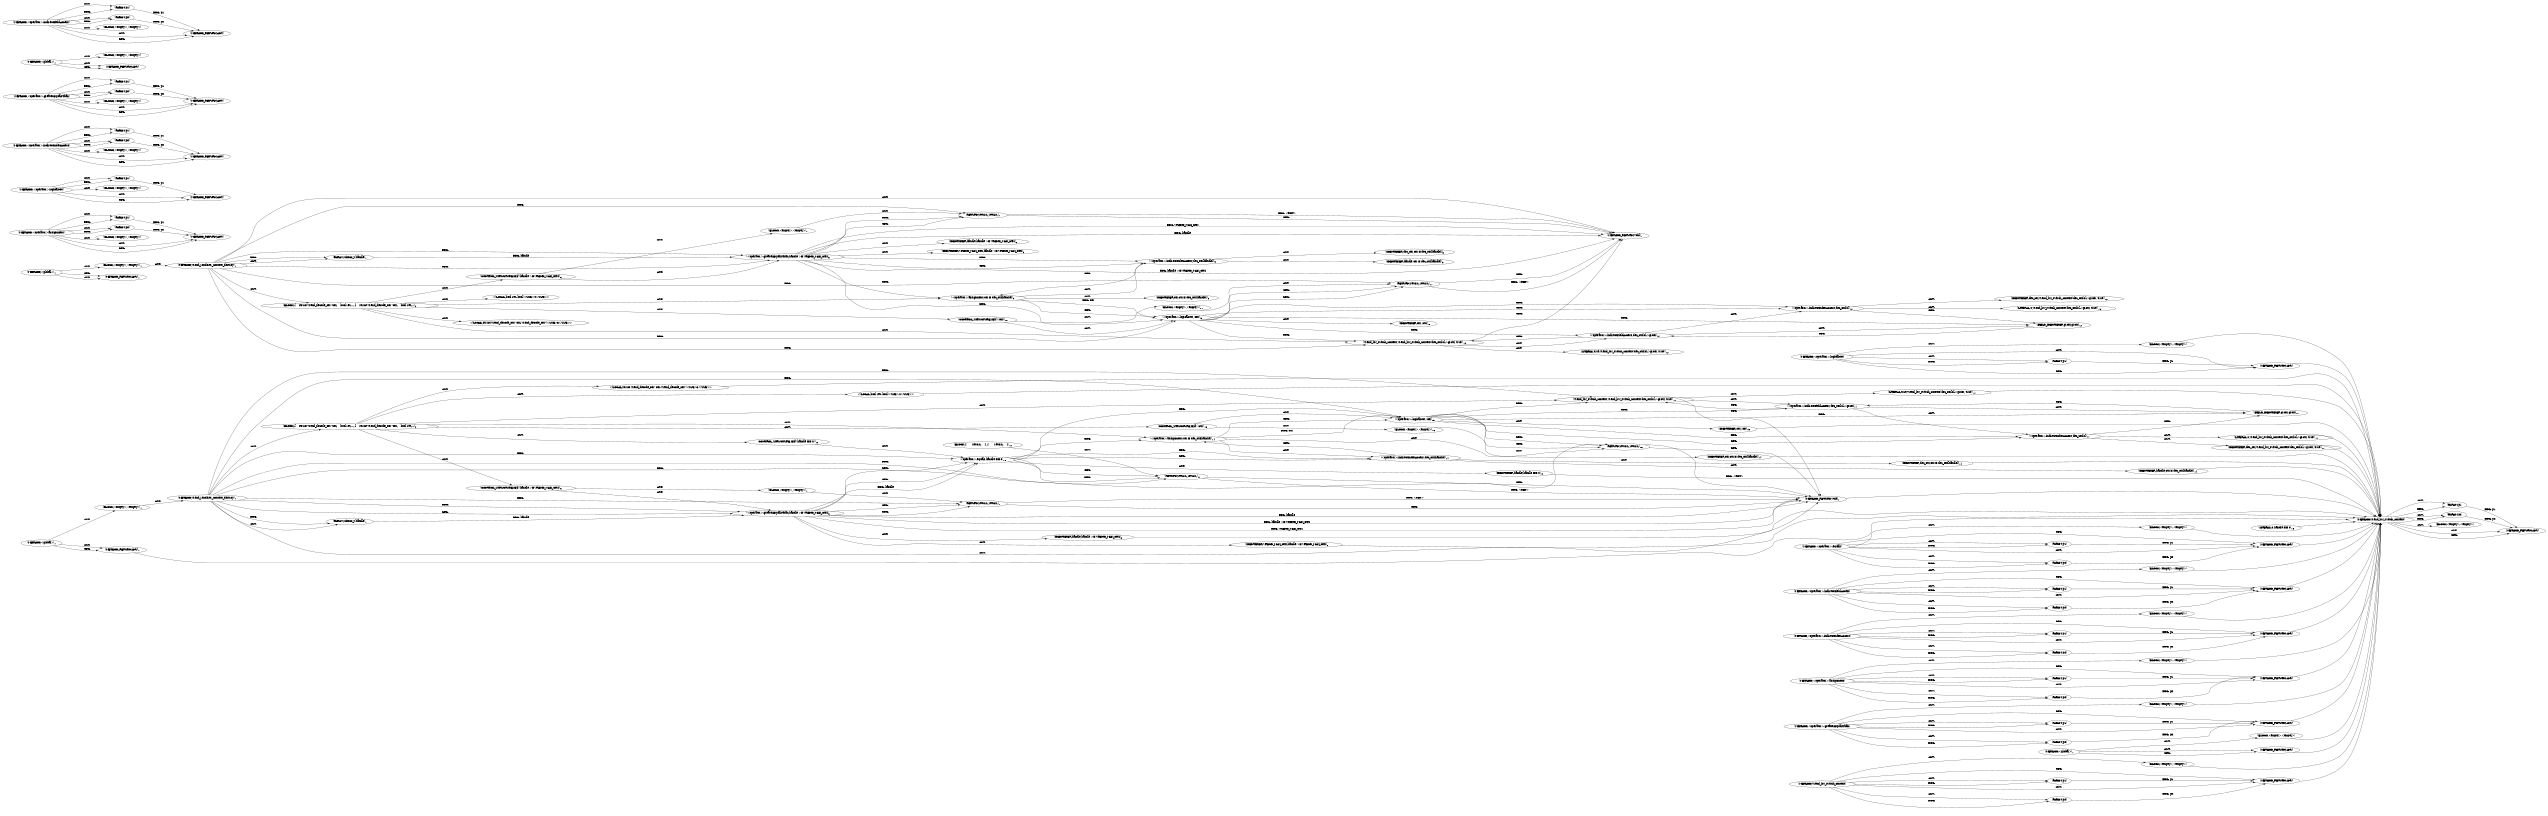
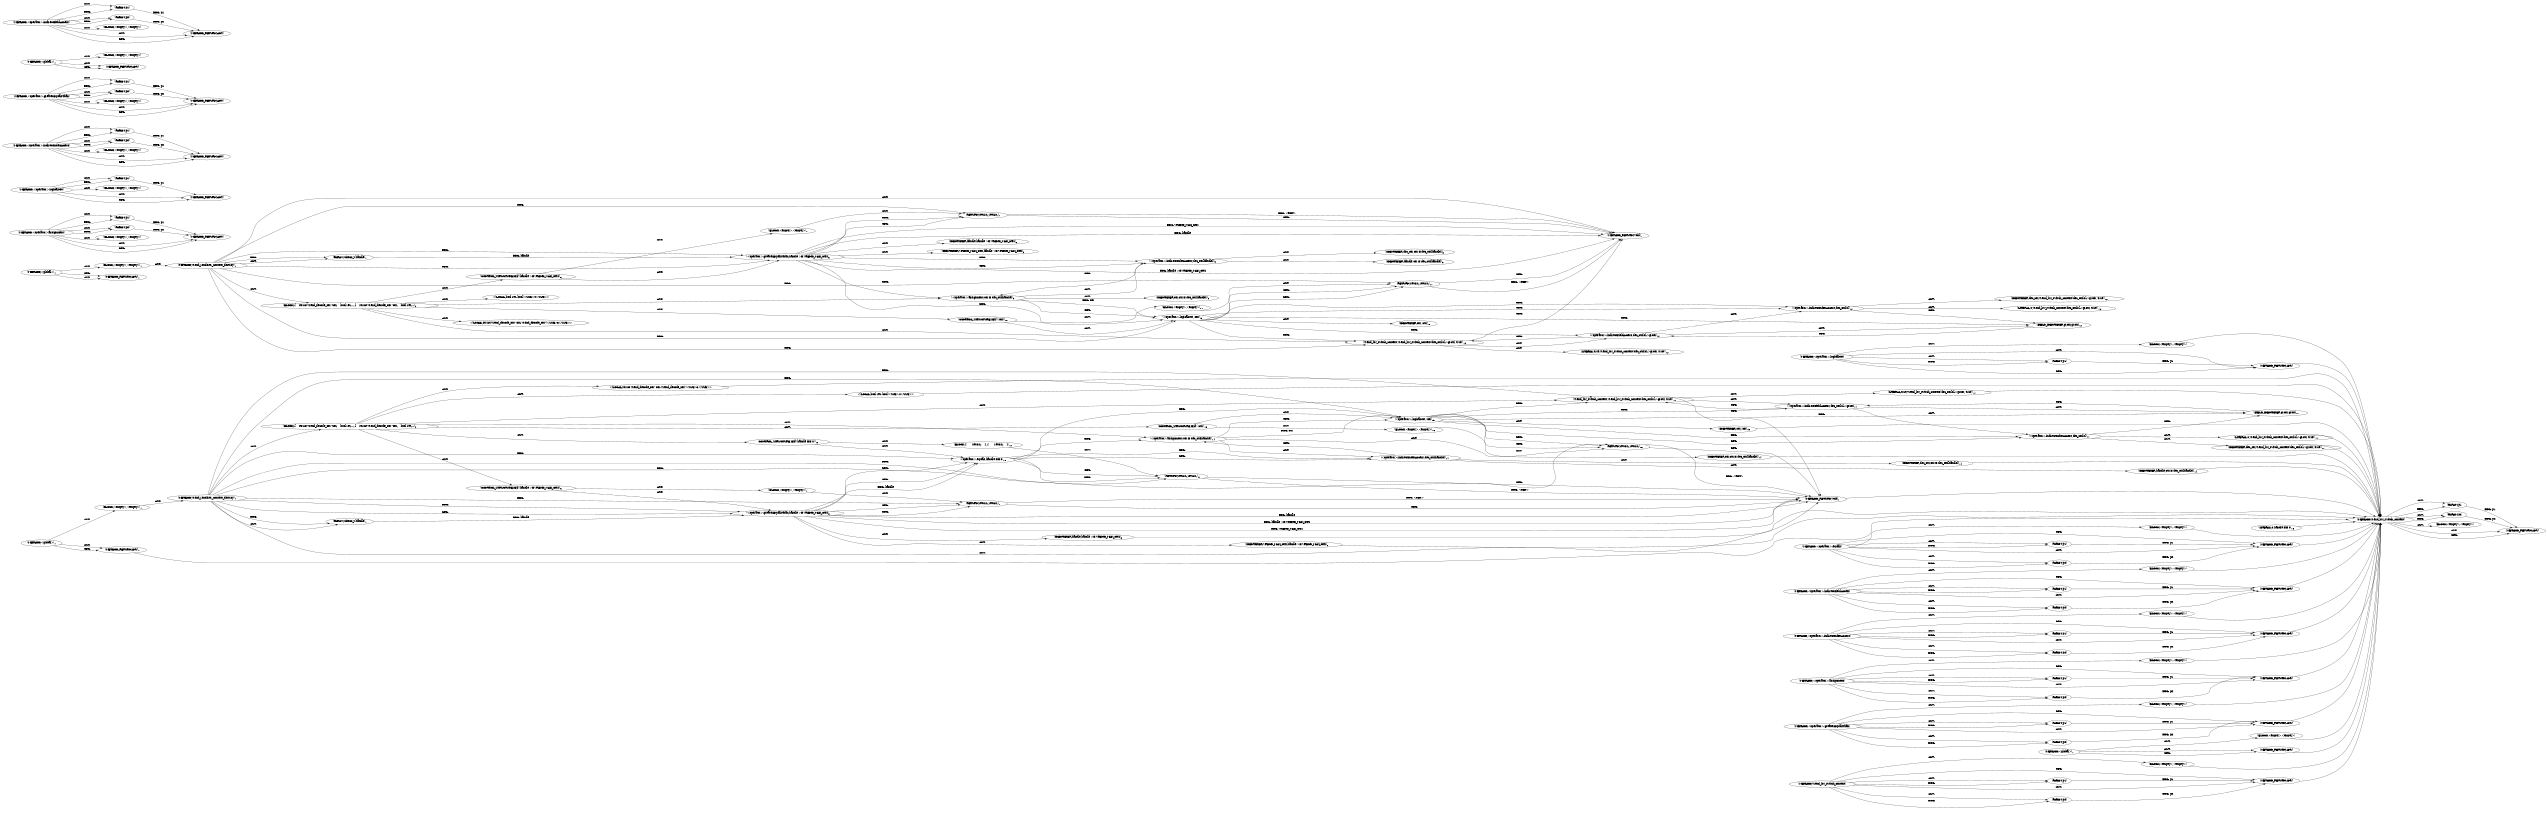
none -> (885, 444)
(1520, 473) -> none
